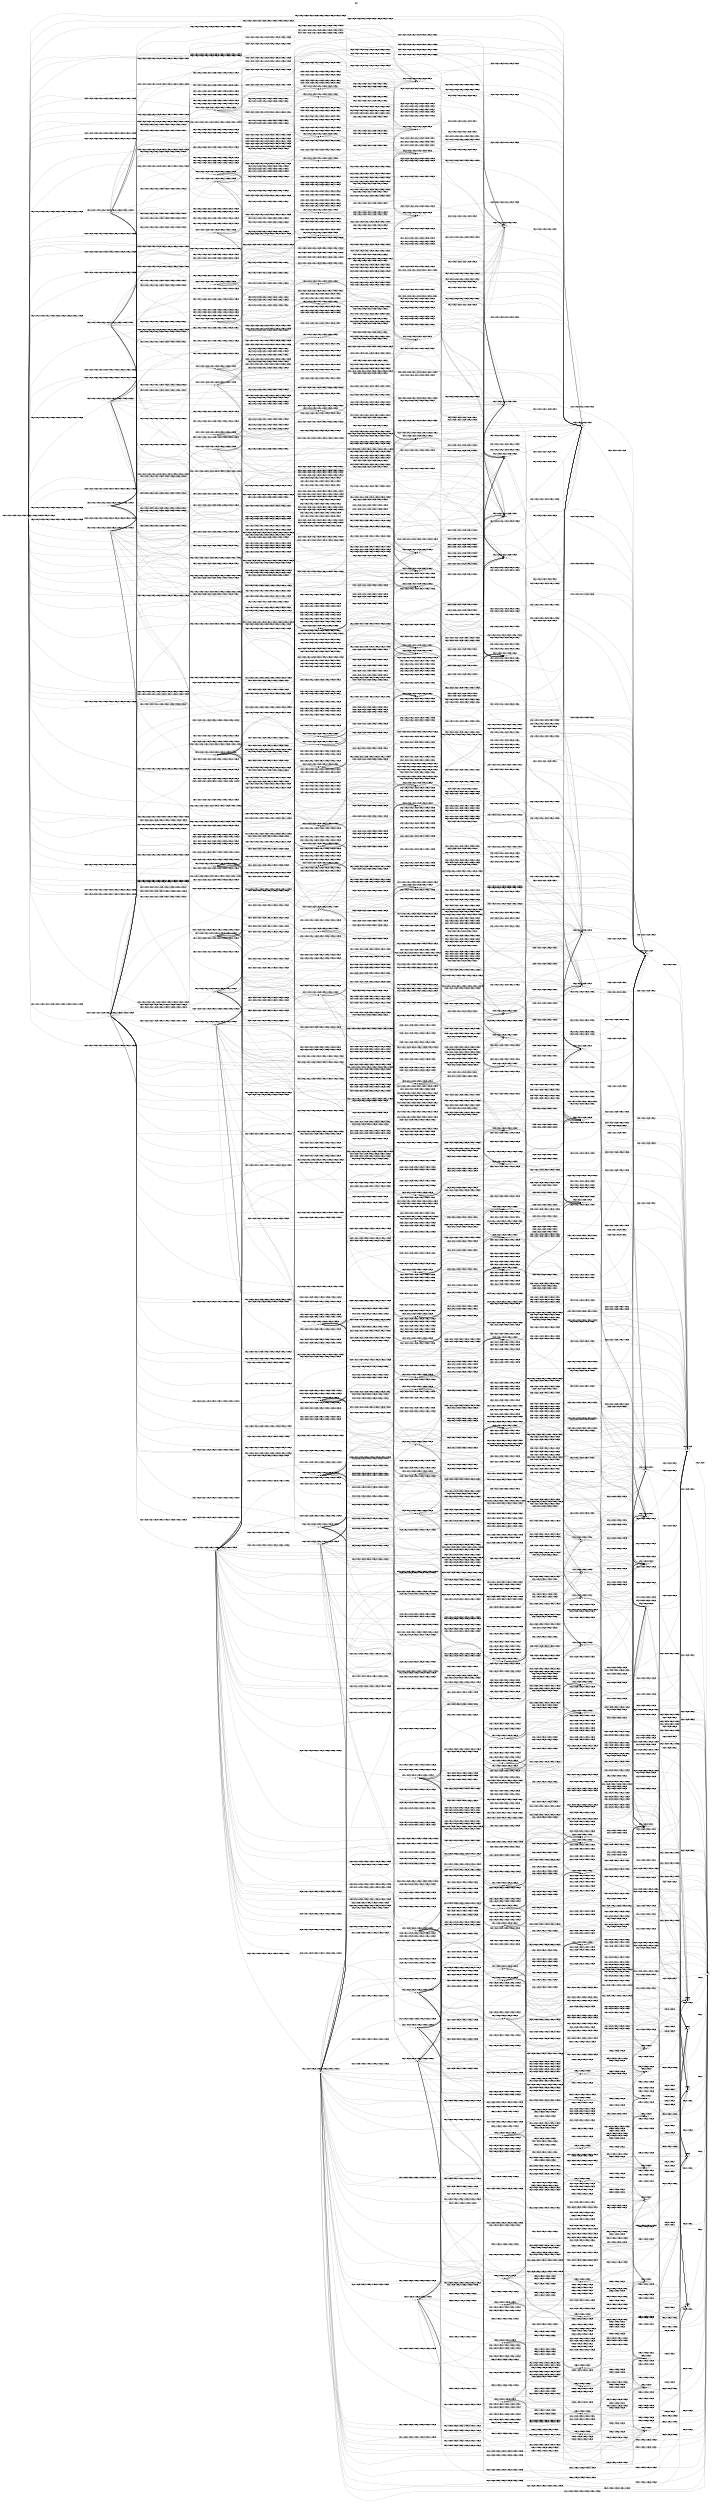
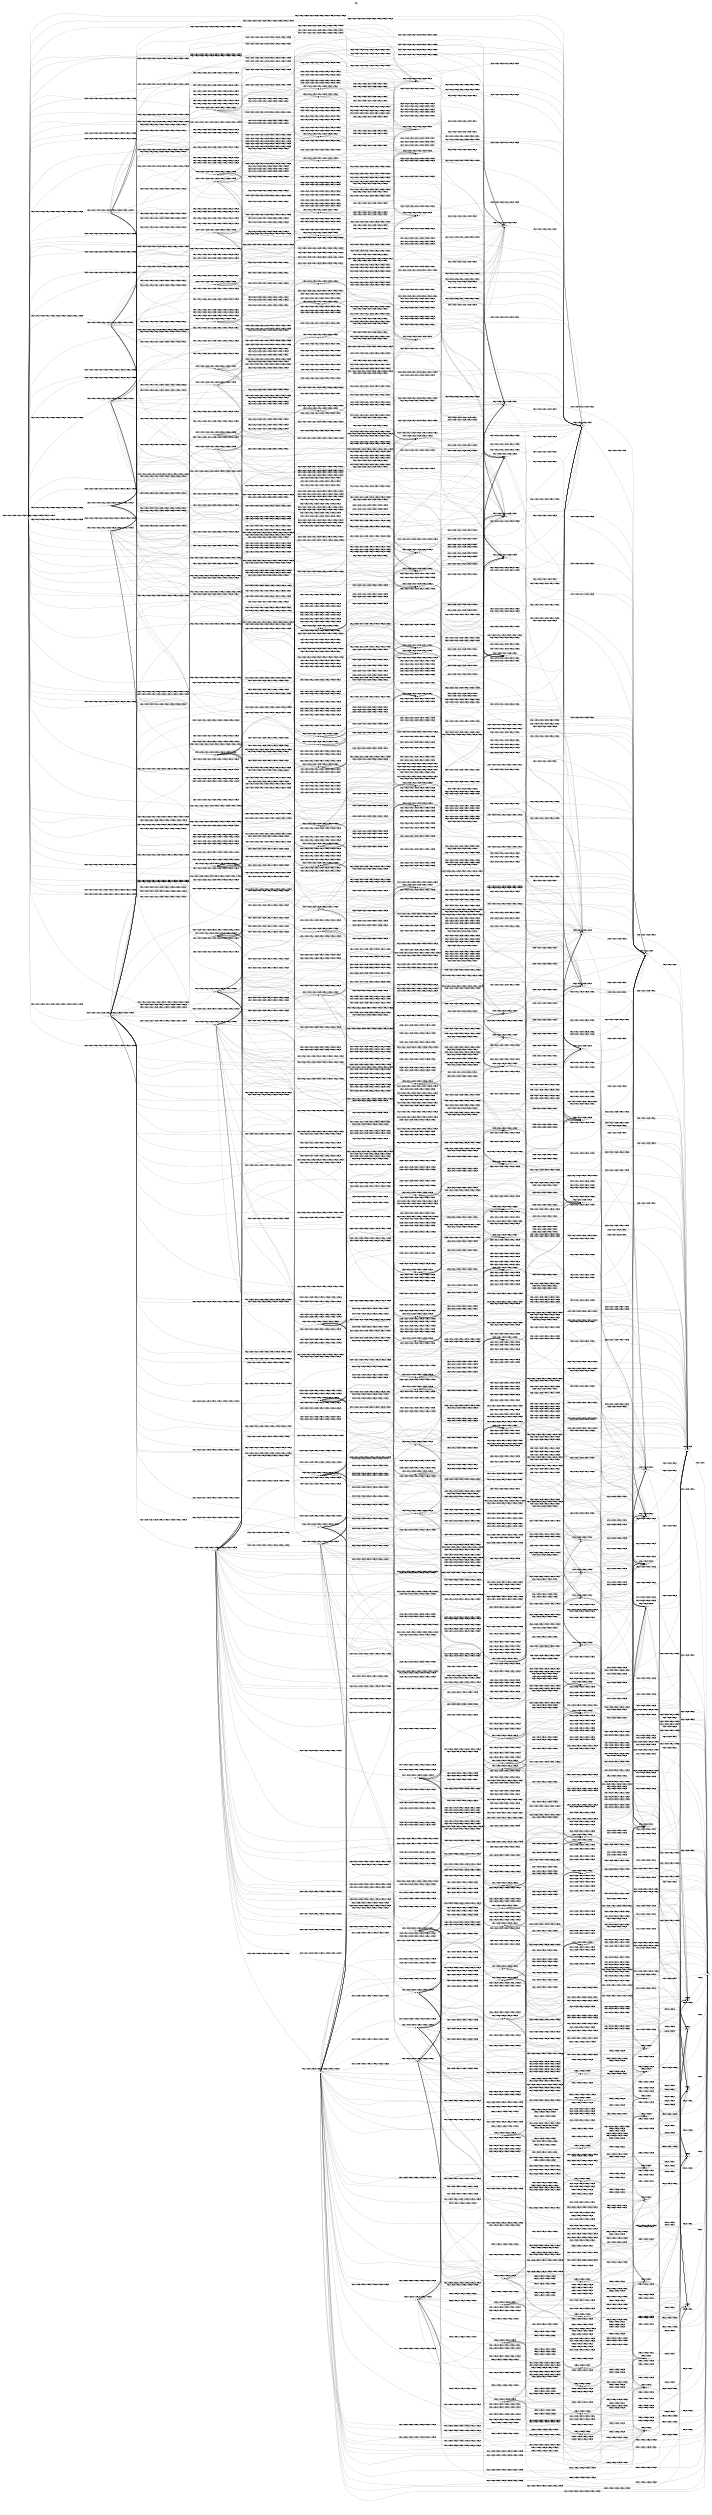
none -> (374, 1011)
none -> (575, 1706)
